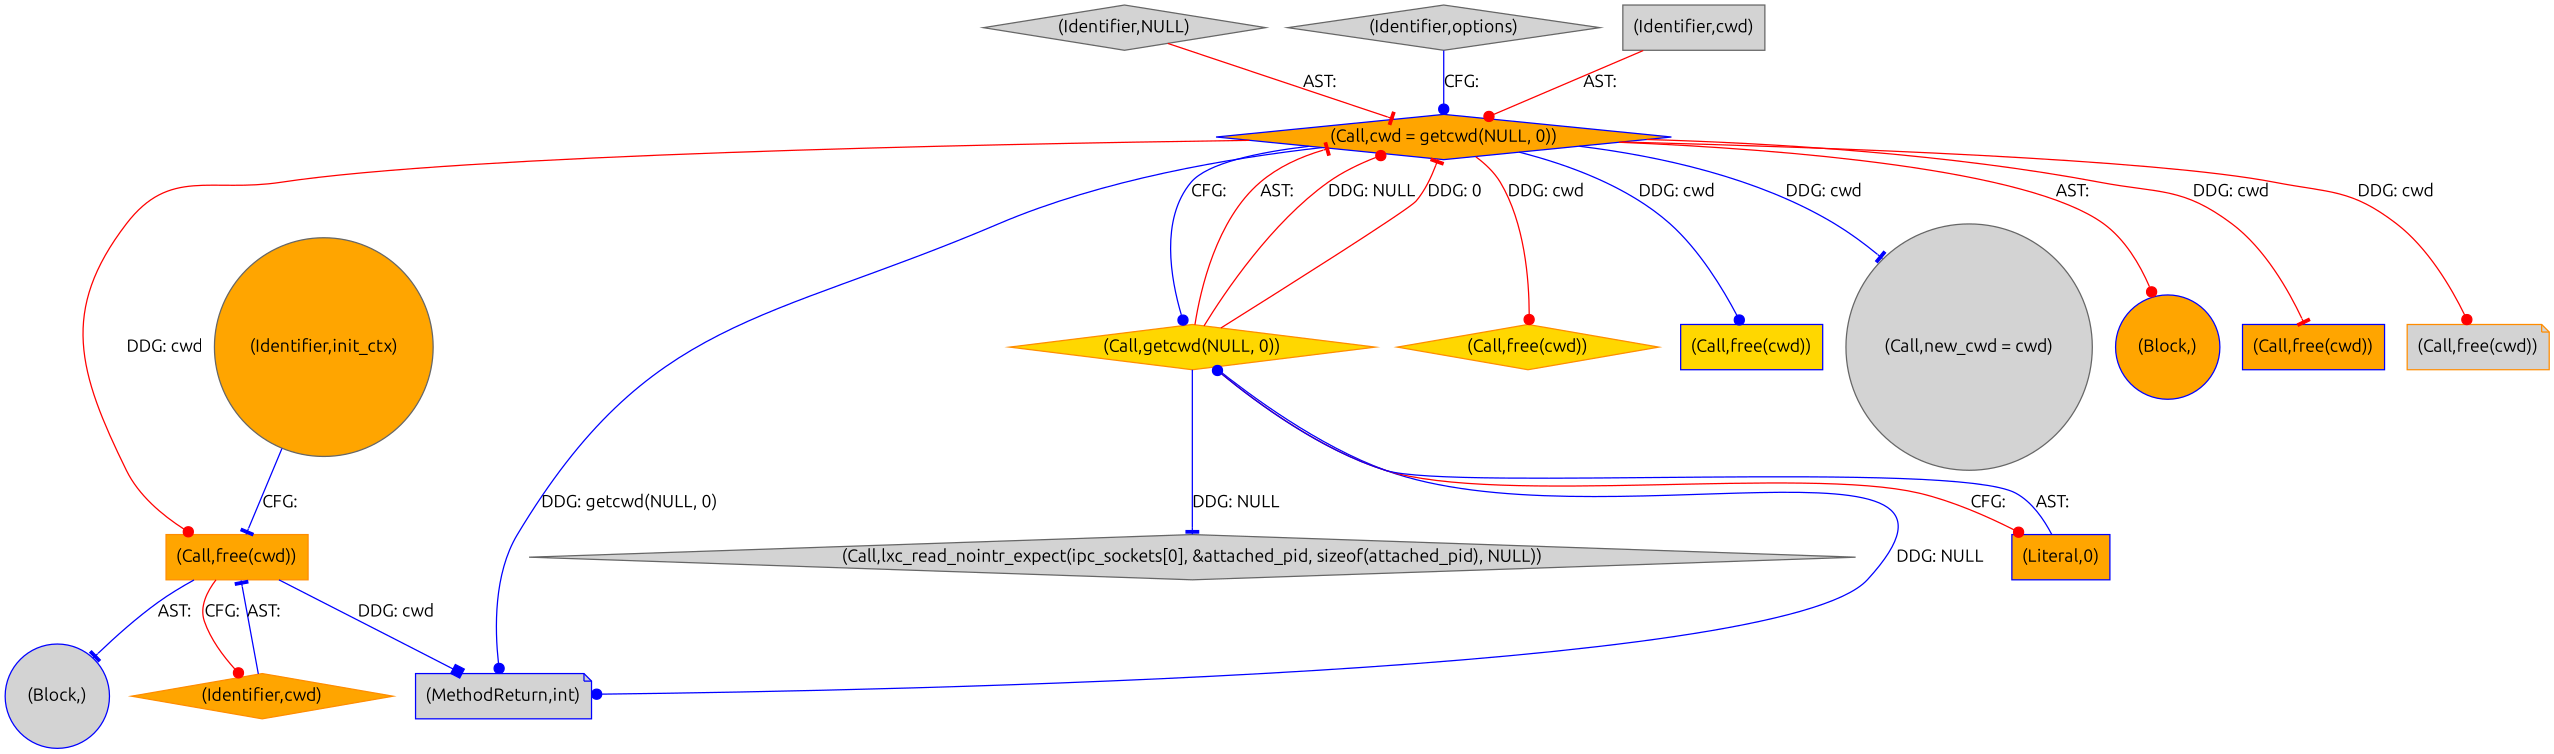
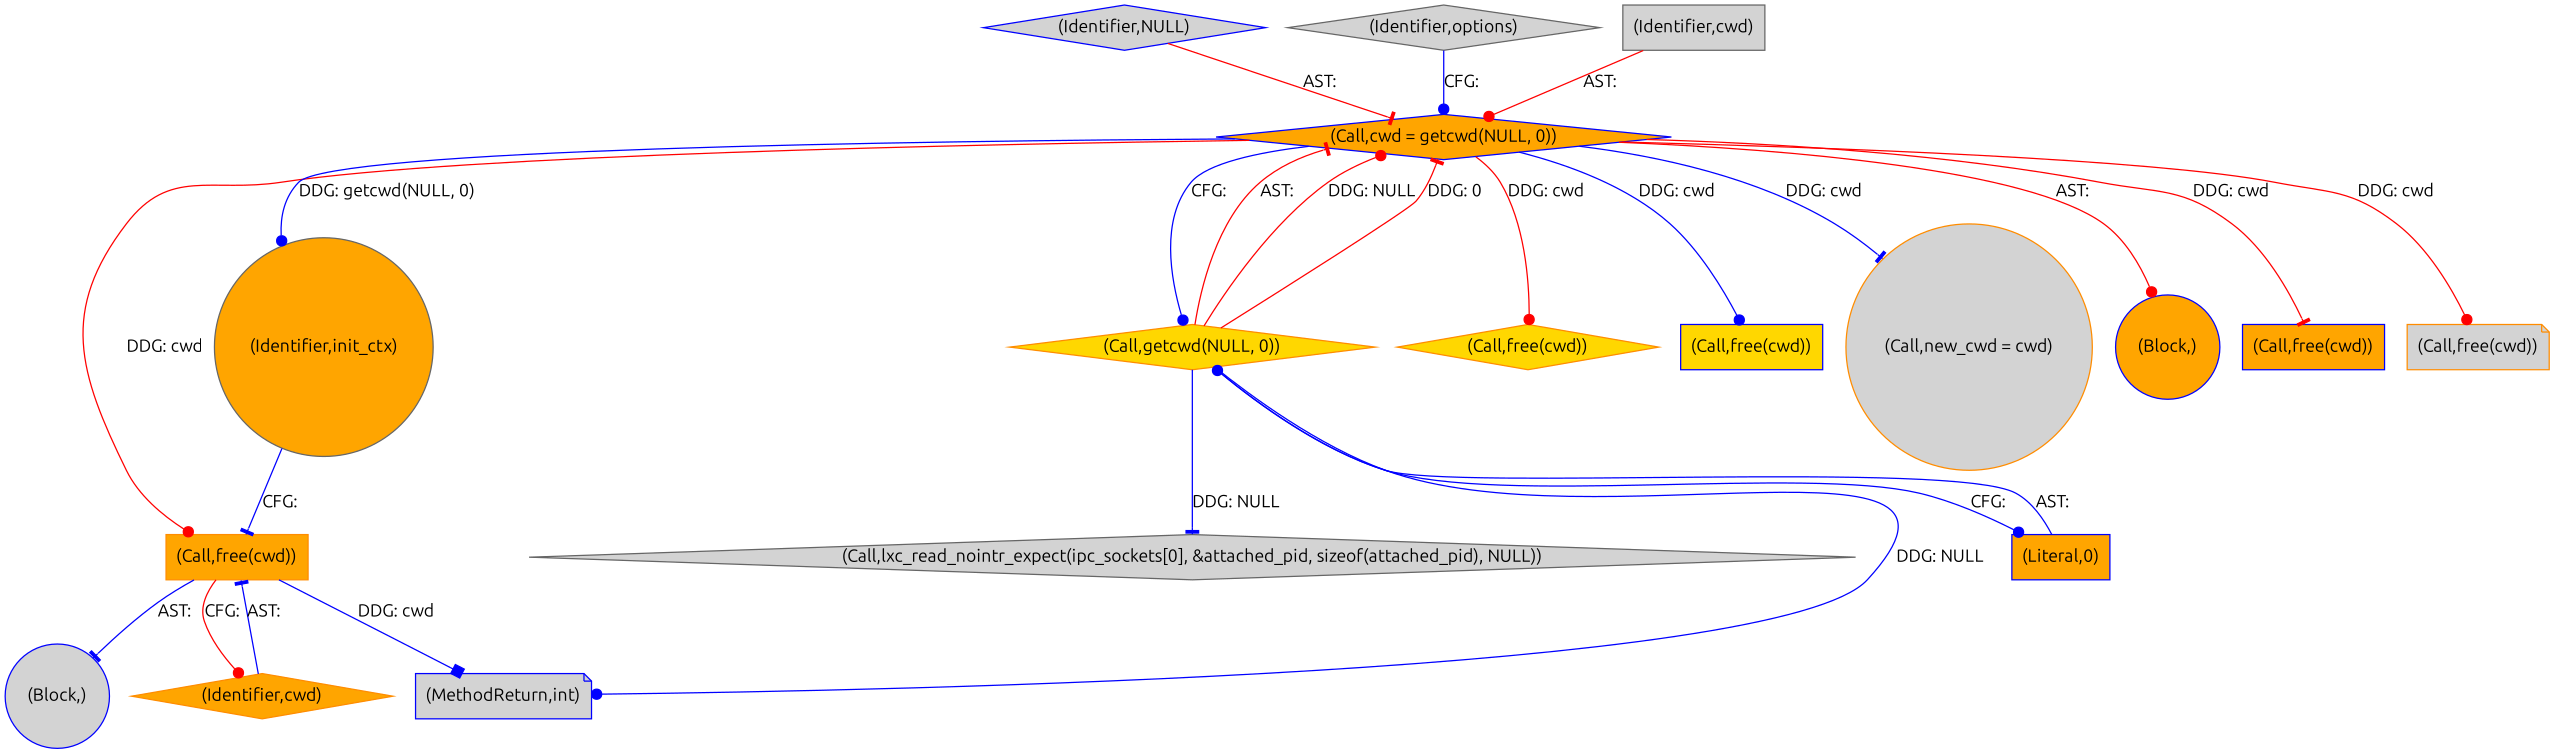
(1124, 28) -> (1124, 28)
(818, 293) -> (737, 147)
(1969, 347) -> (1969, 347)
(1602, 486) -> (1602, 486)
